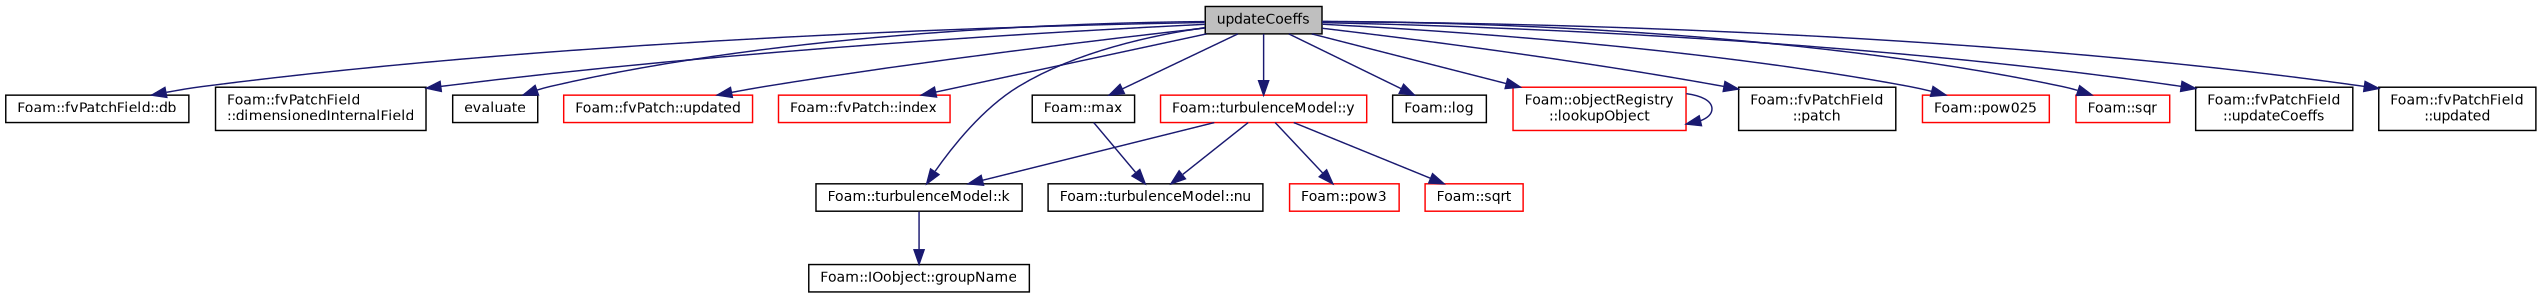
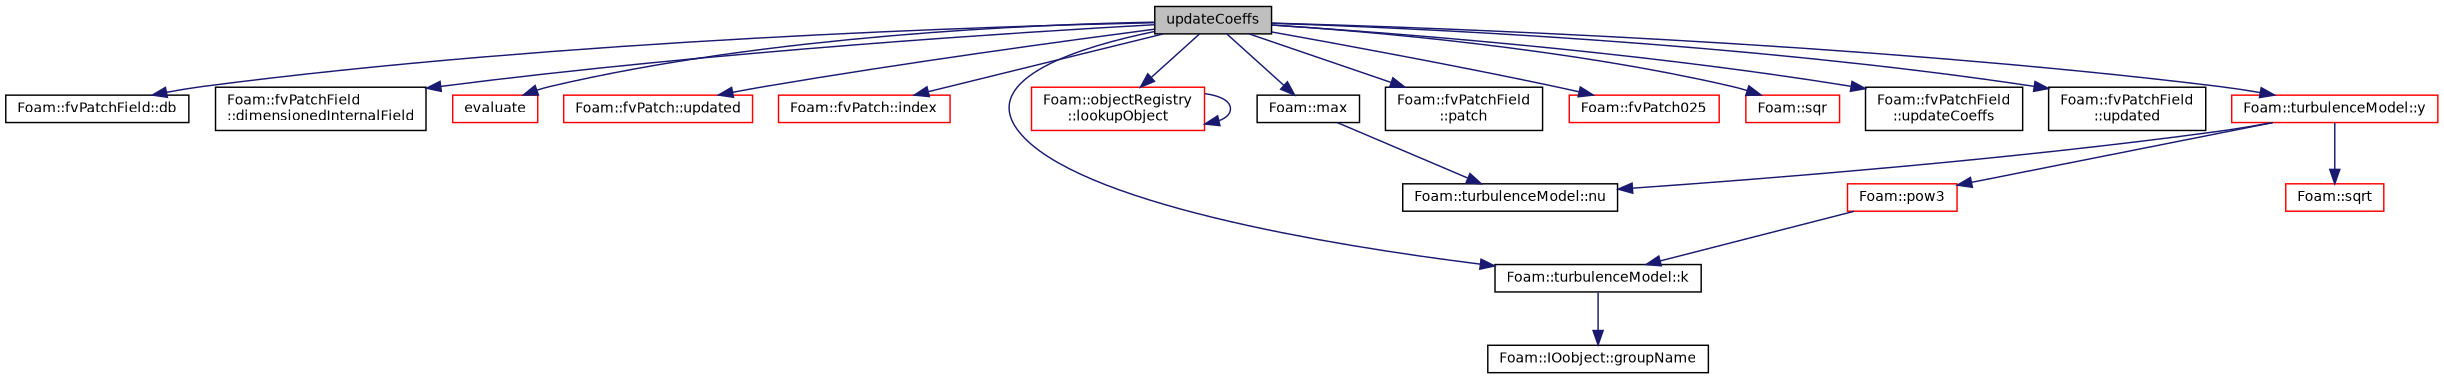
(495, 109) -> (495, 109)
(1440, 109) -> none
(1986, 109) -> (1644, 109)
(1098, 151) -> (1757, 236)
